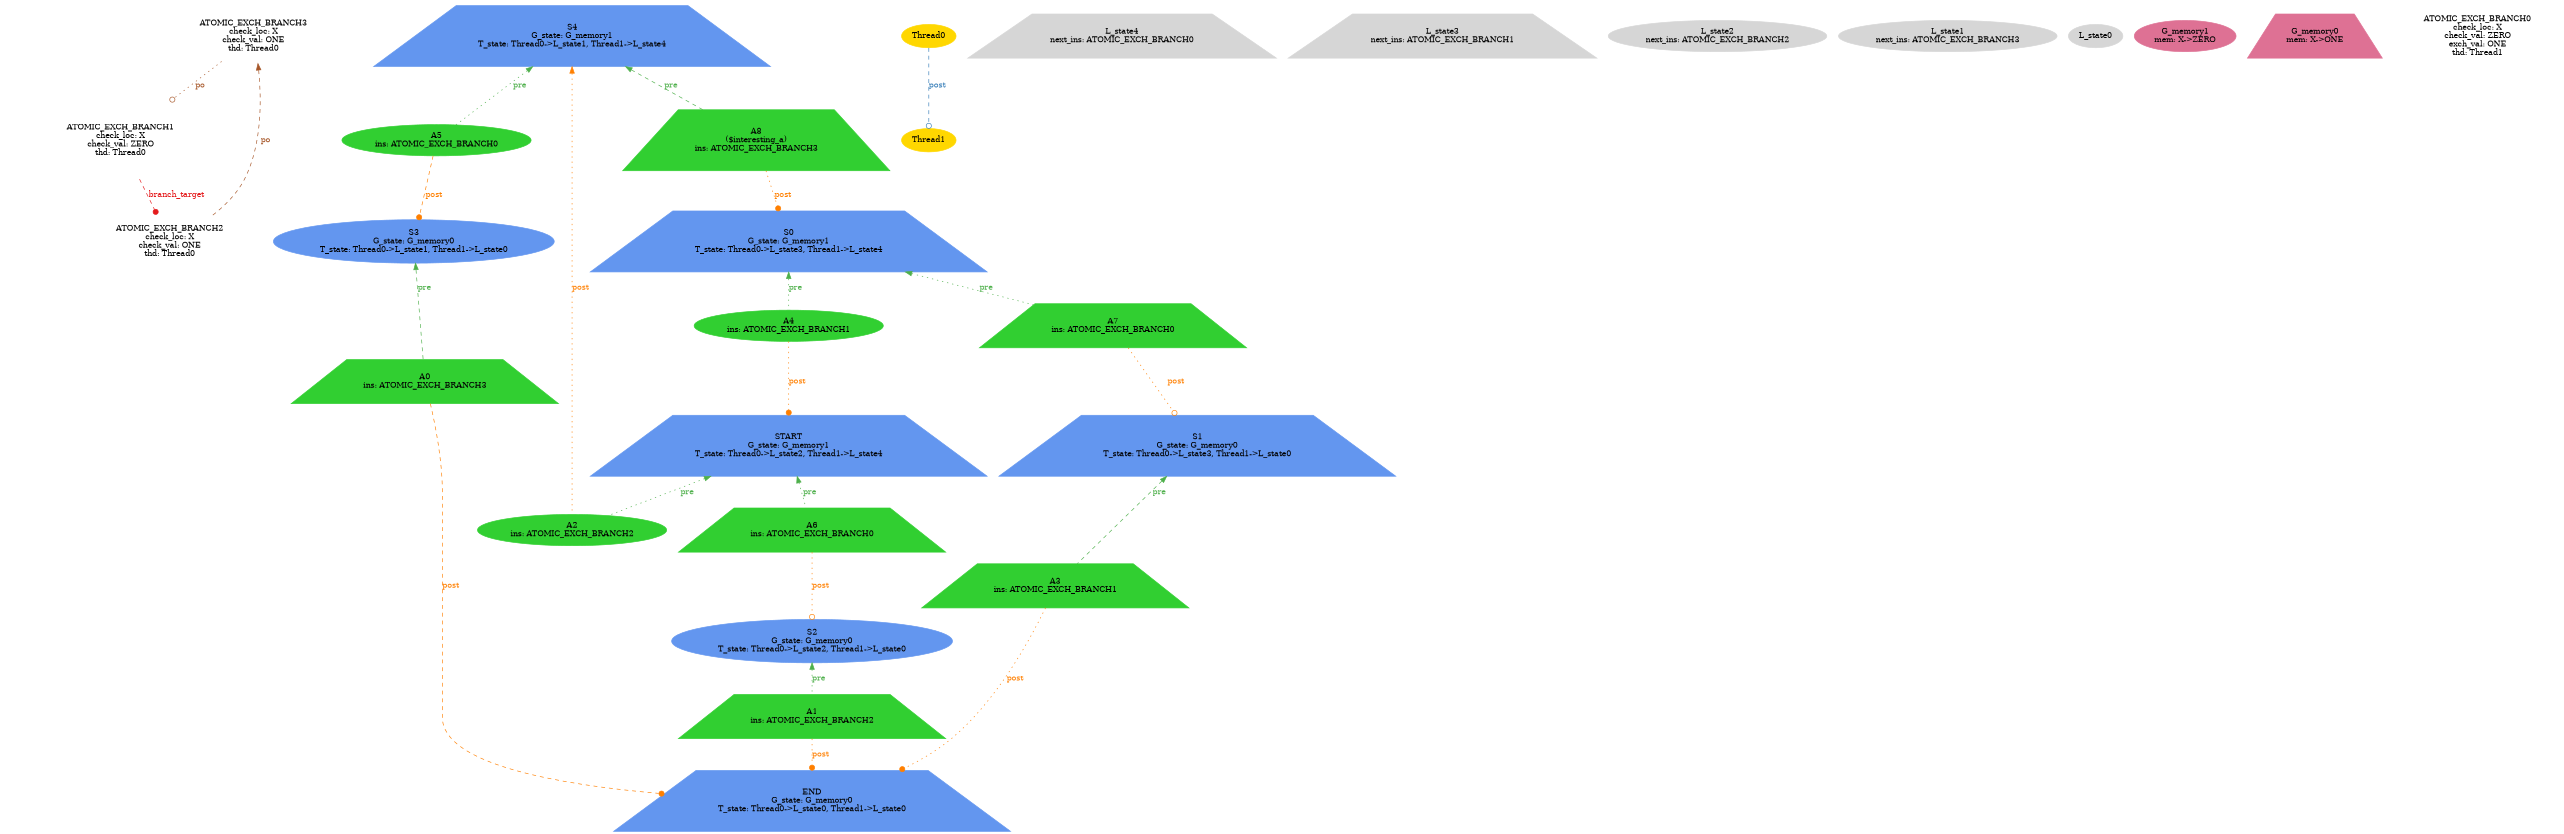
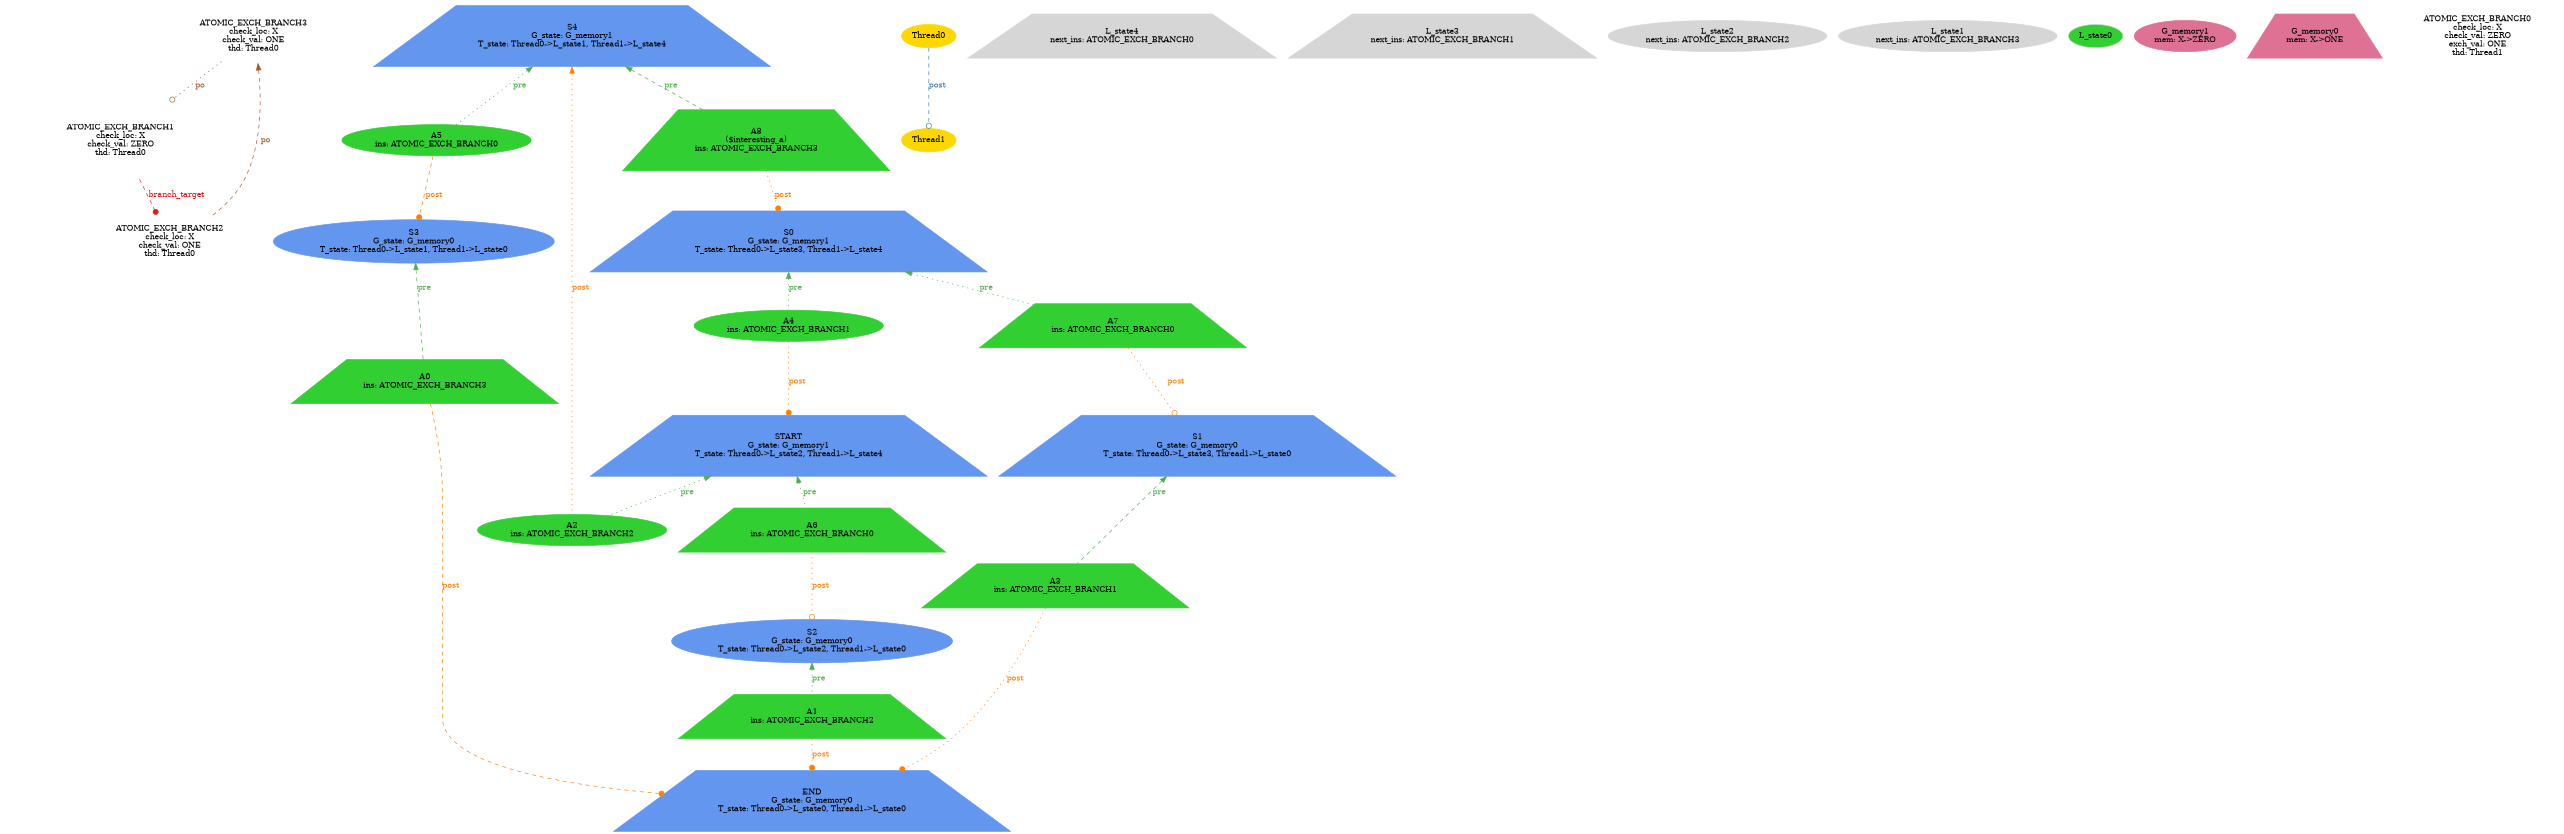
(2096, 36) -> (2096, 36)
